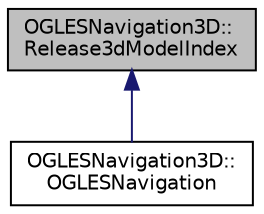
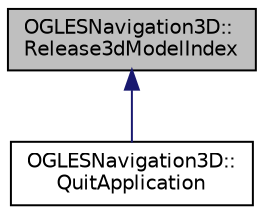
(132, 174) -> (132, 174)
